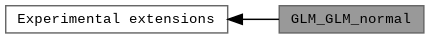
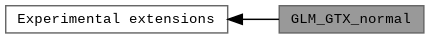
(352, 19) -> (352, 19)
